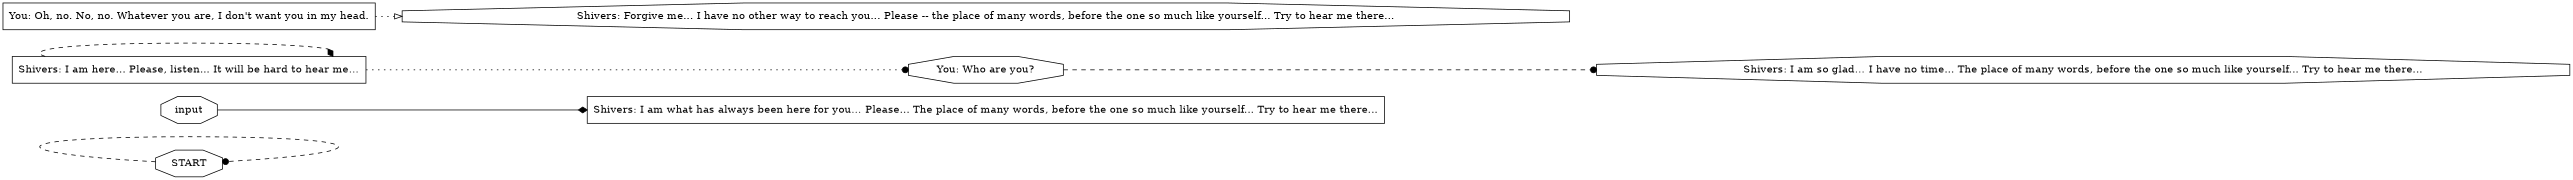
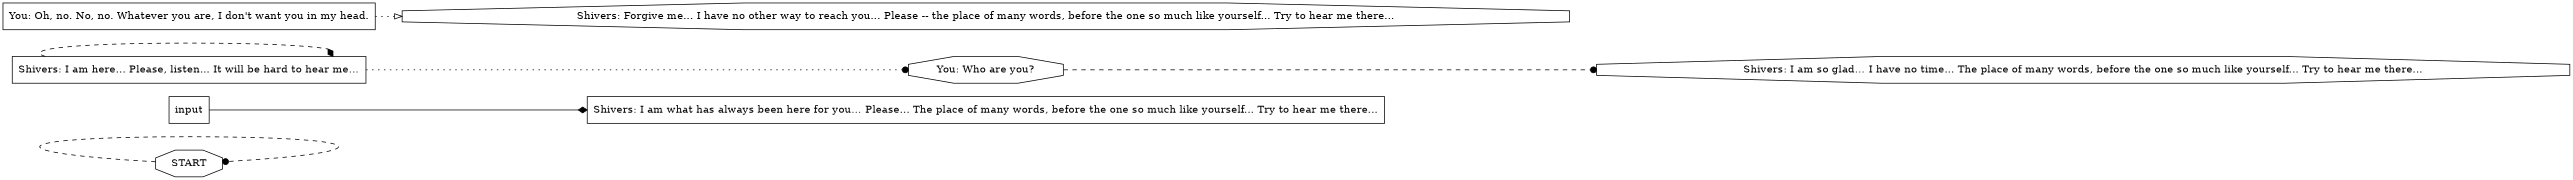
(189, 110) -> (189, 110)
